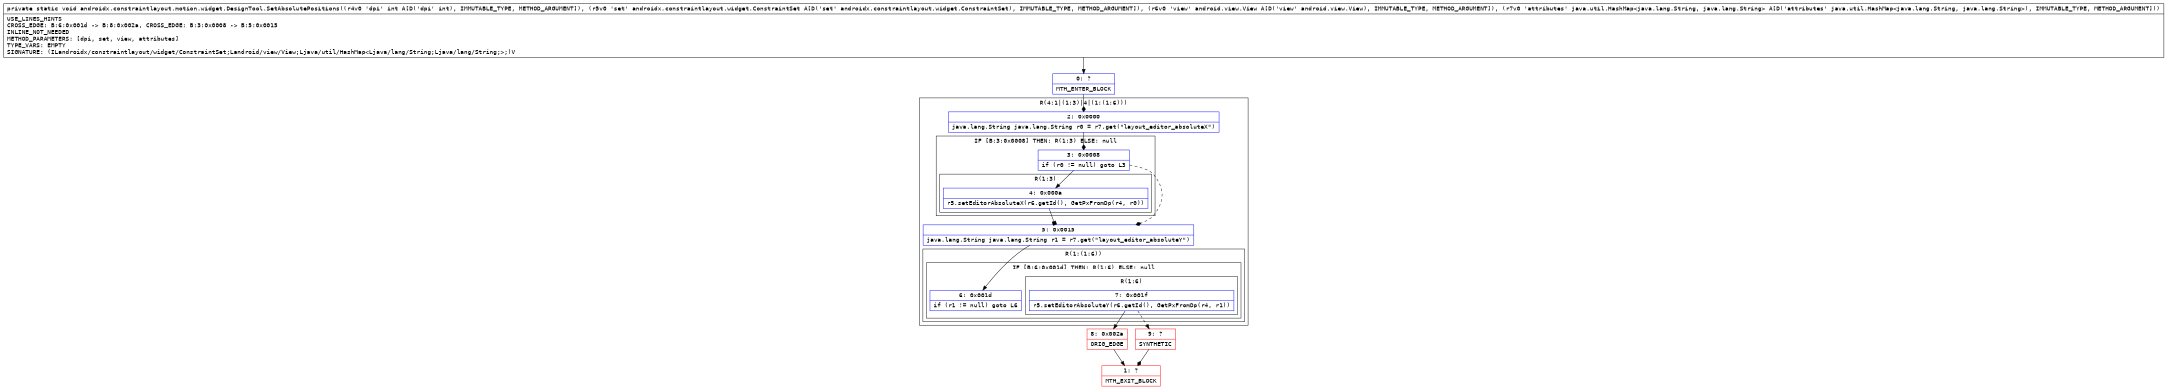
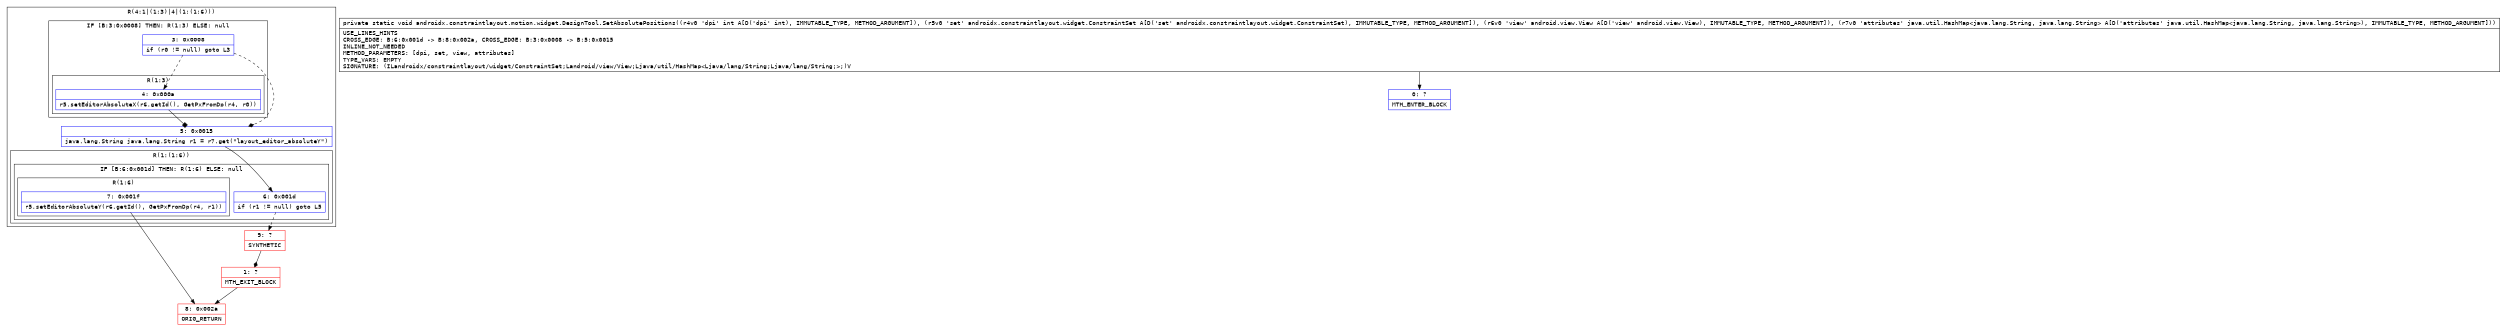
(1084, 122) -> none
(1066, 178) -> (174, 70)
(976, 305) -> (280, 207)
(1142, 318) -> (274, 217)
(1107, 344) -> (202, 319)
(1118, 356) -> (228, 294)
